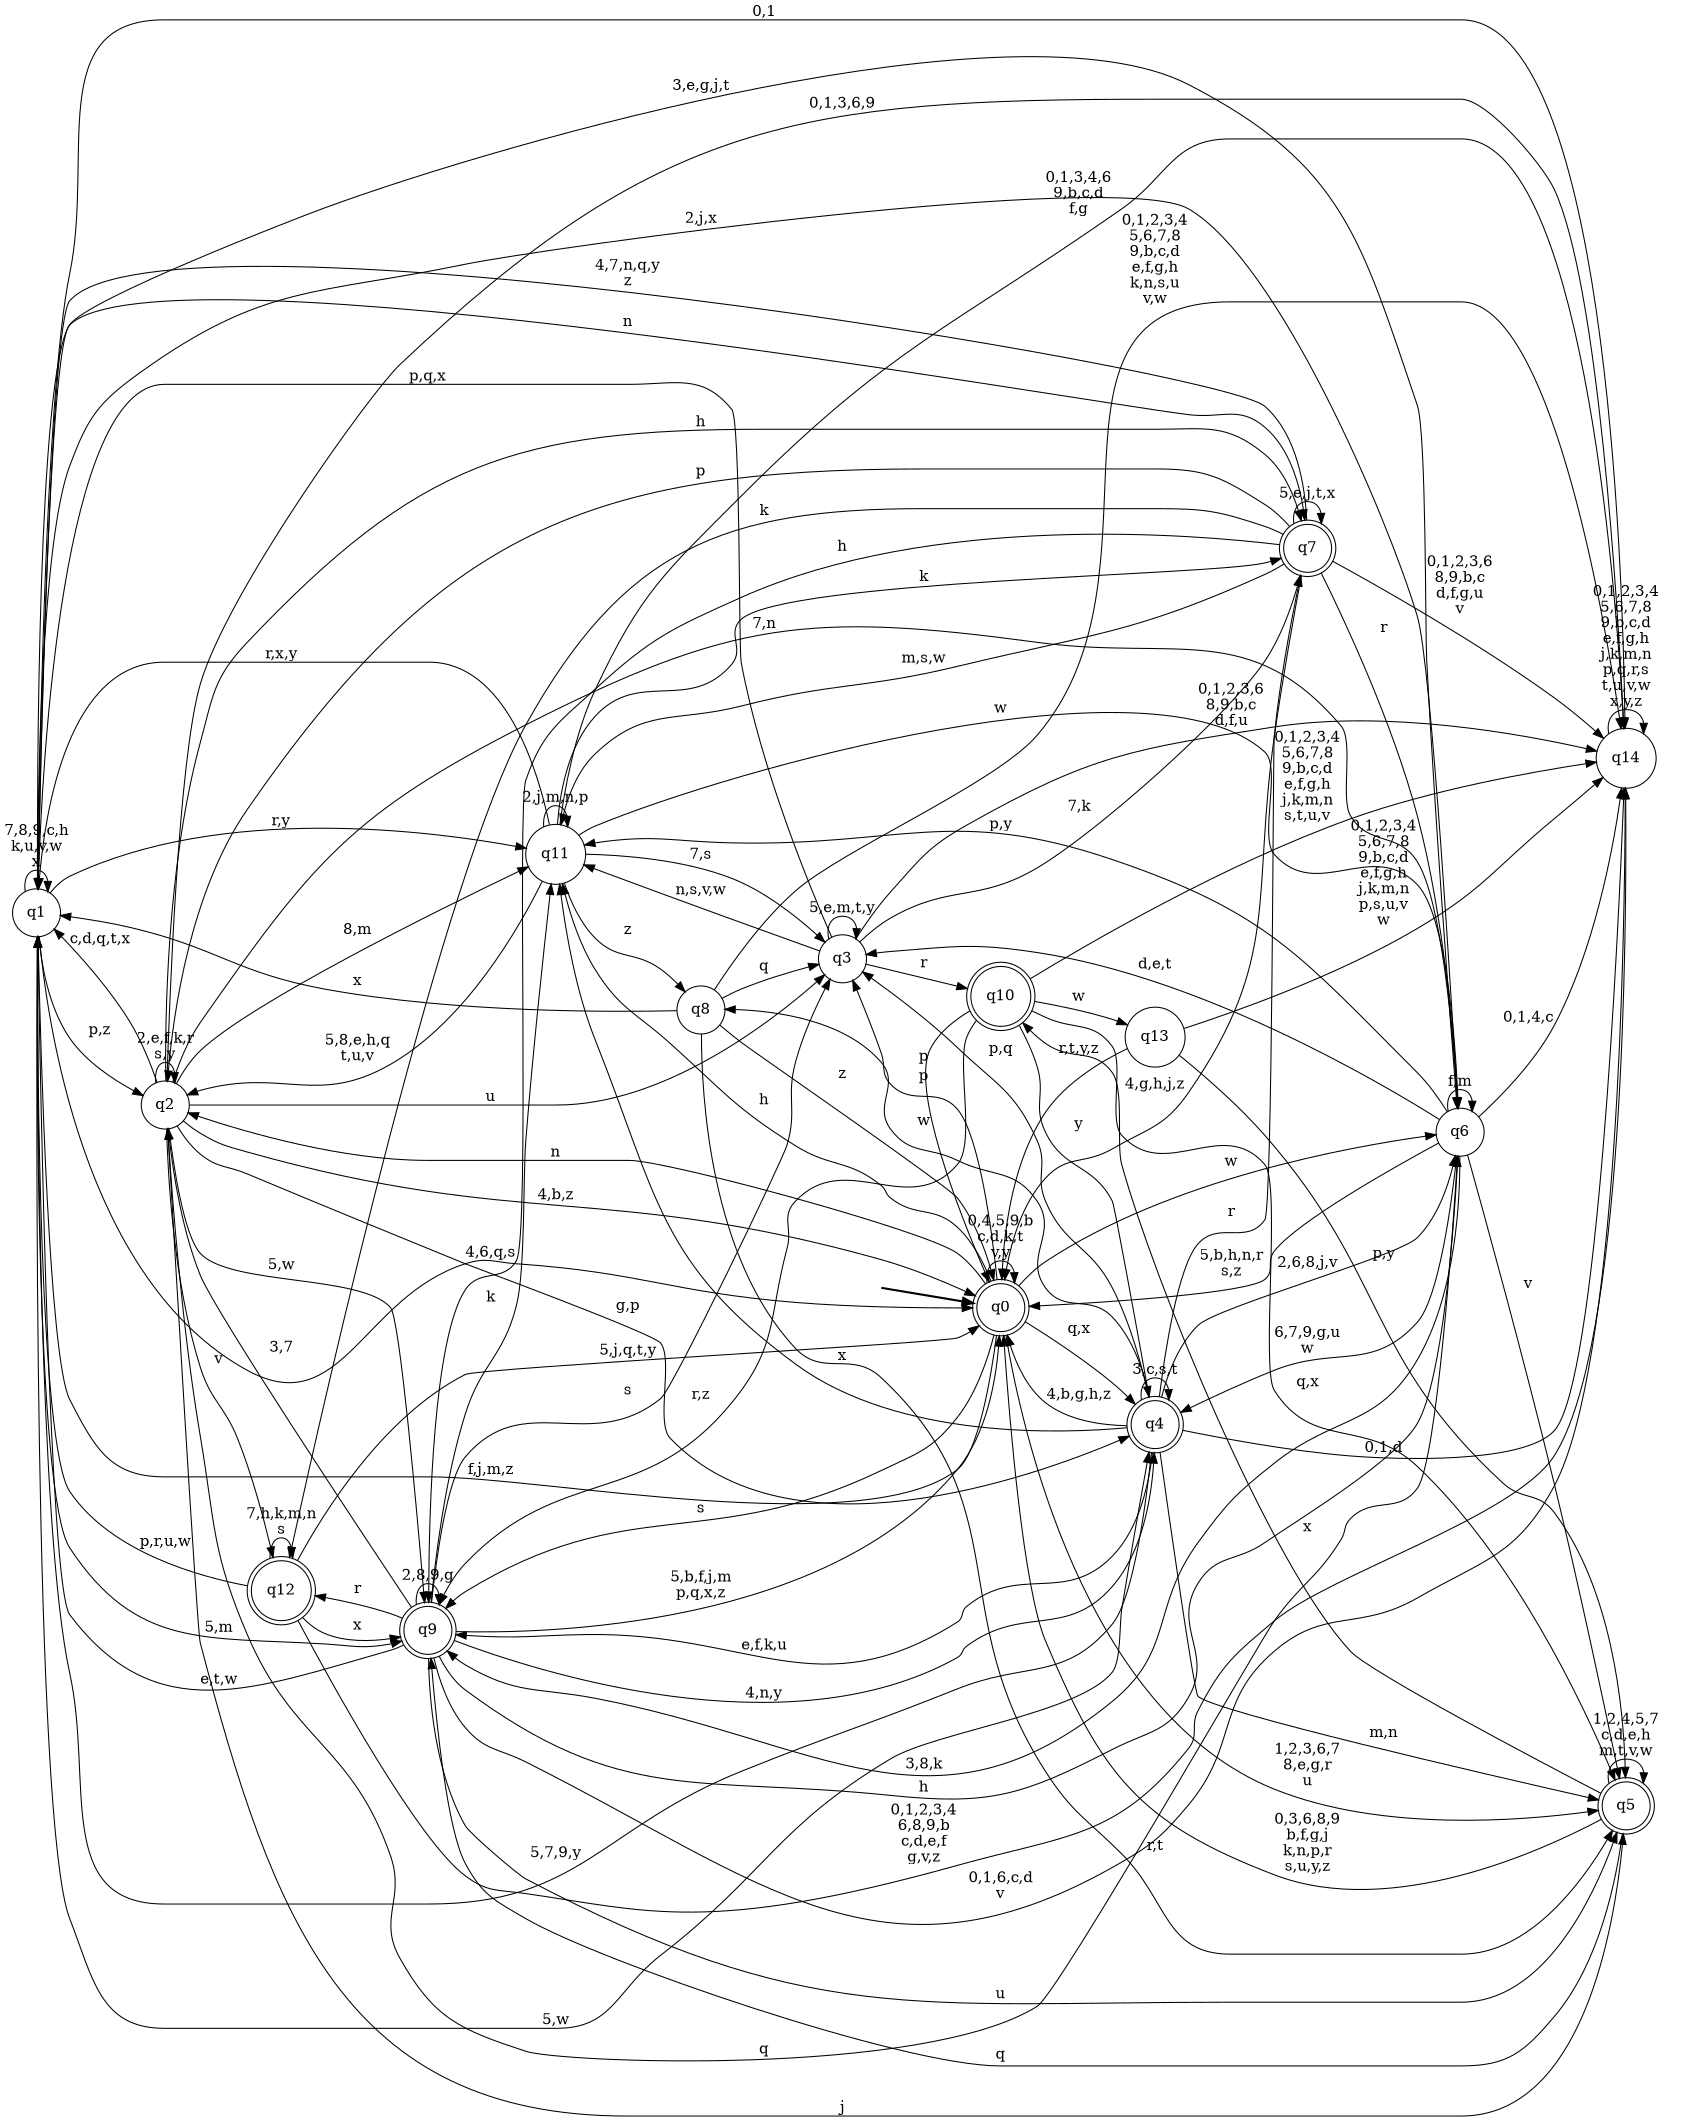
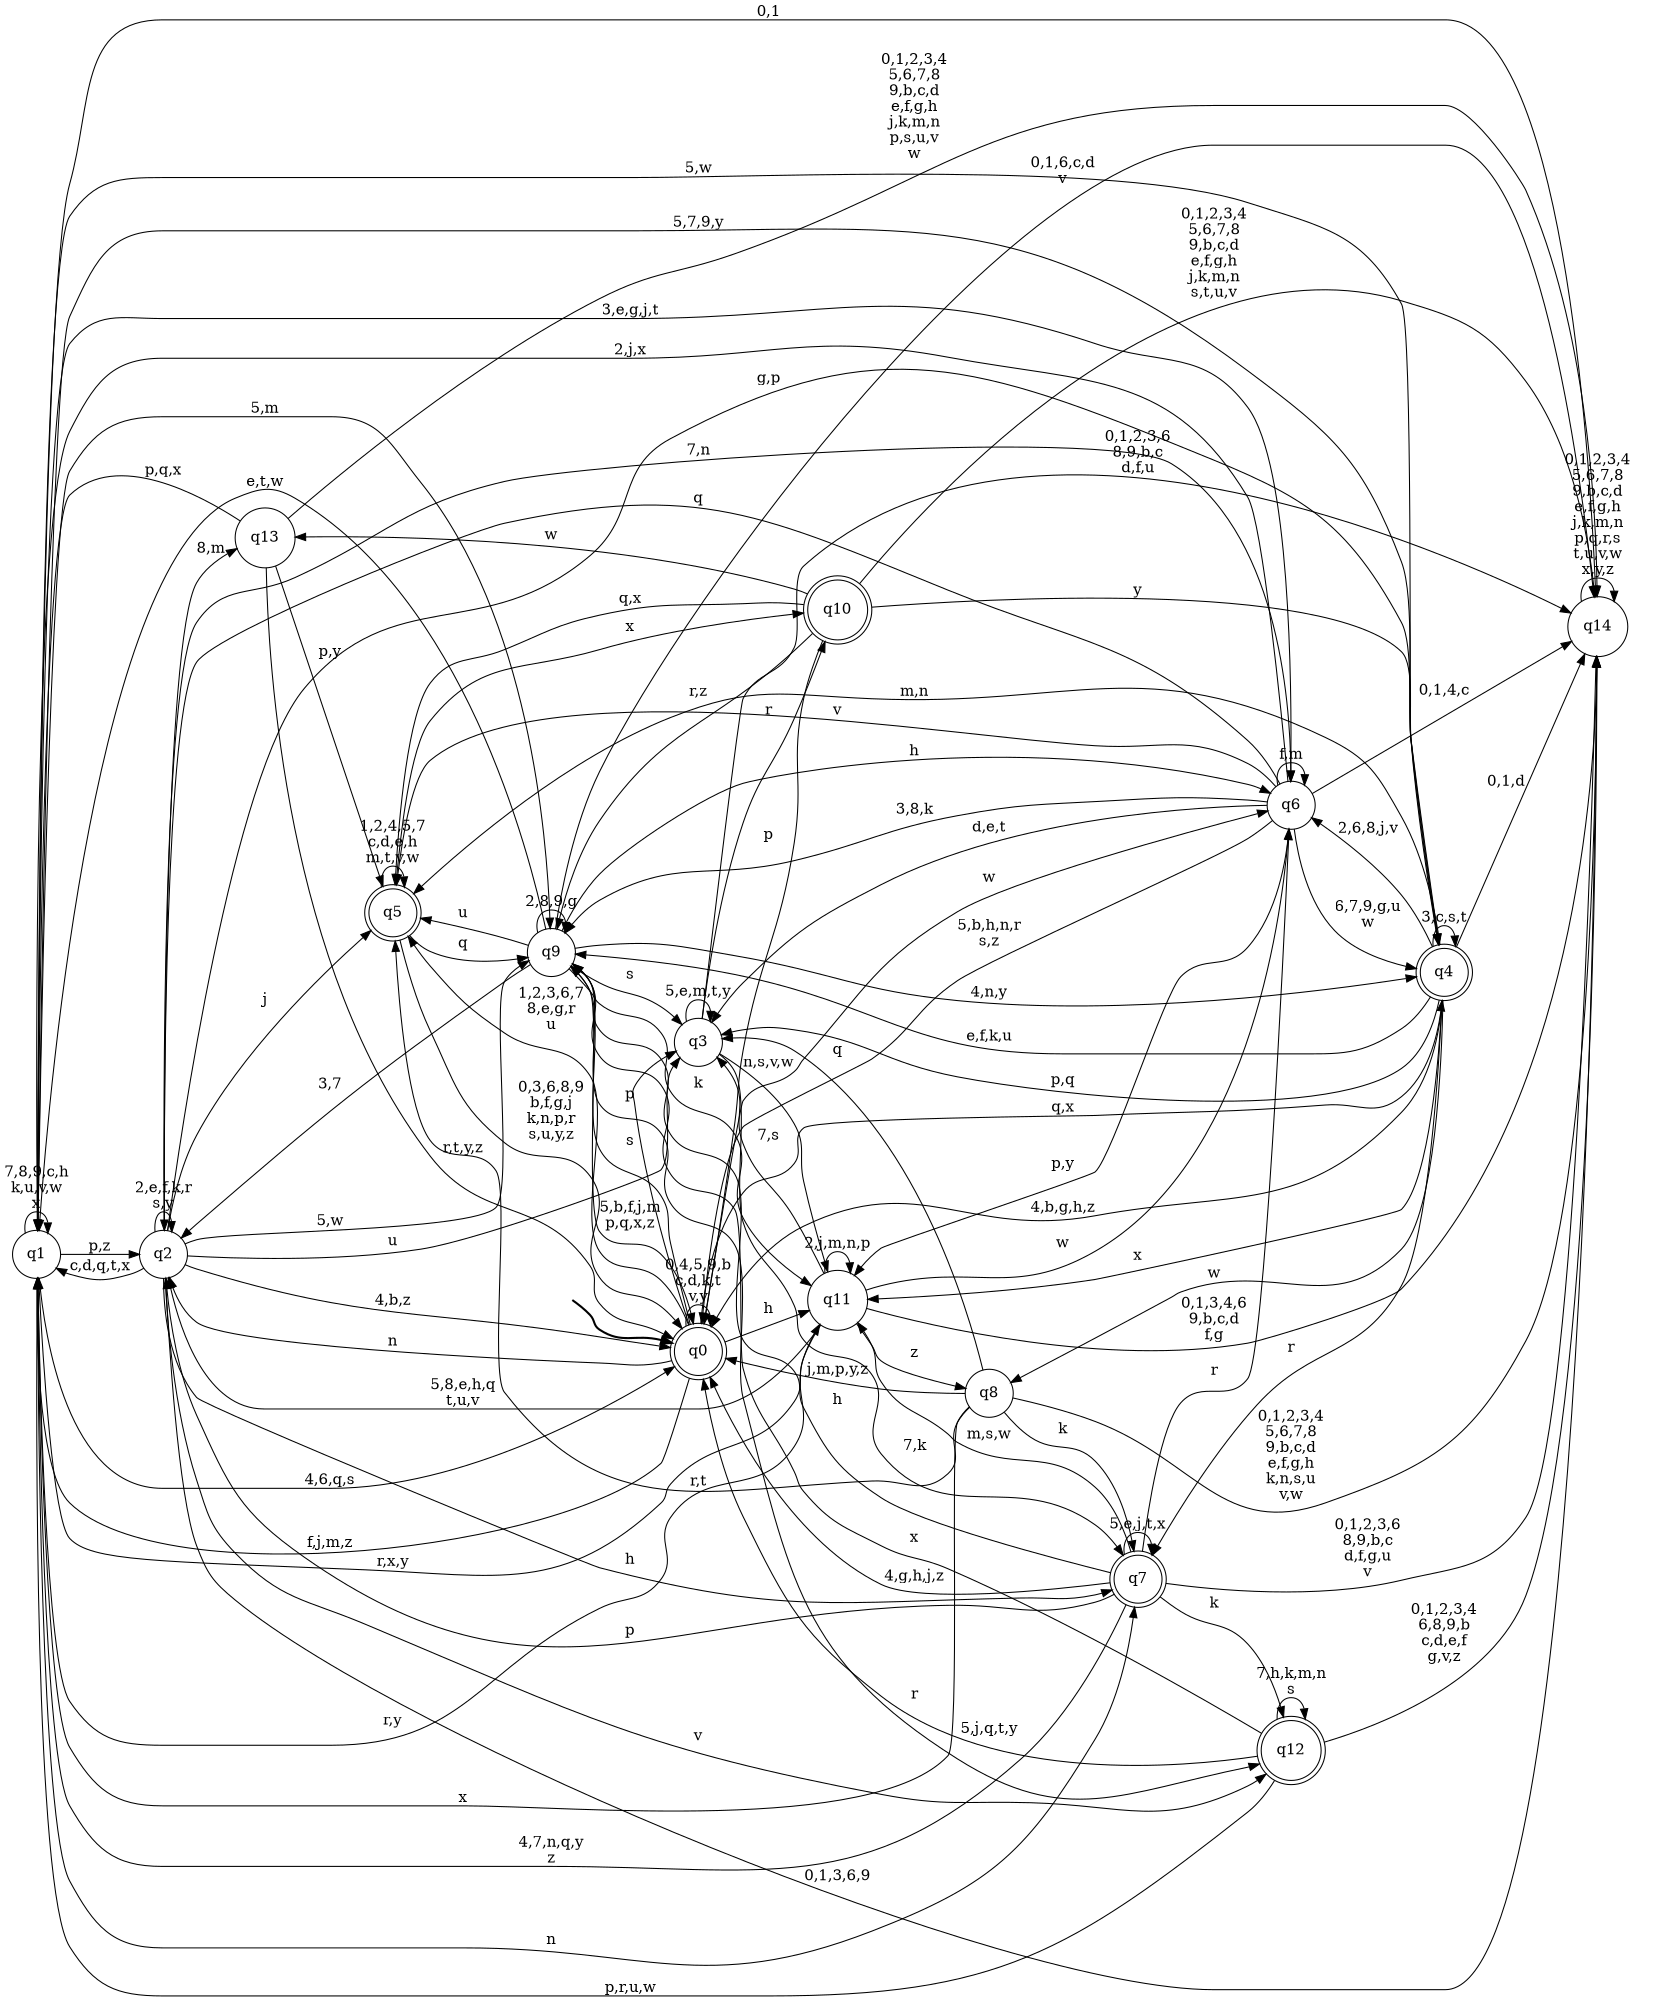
(459, 384) -> (46, 764)
(847, 594) -> (1088, 1455)
(337, 964) -> (168, 884)
(842, 1074) -> (838, 1370)
(428, 1630) -> (551, 953)
